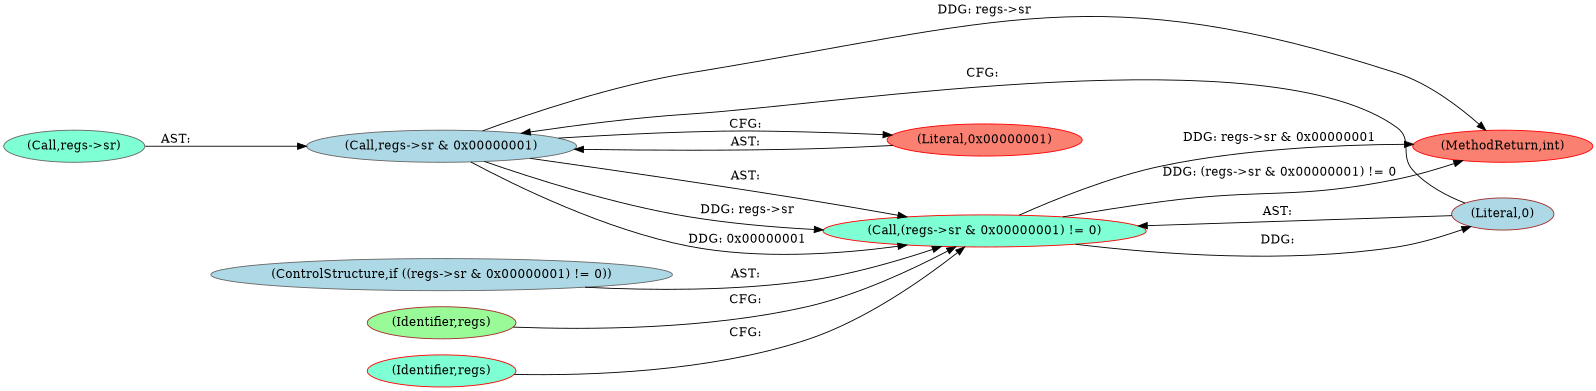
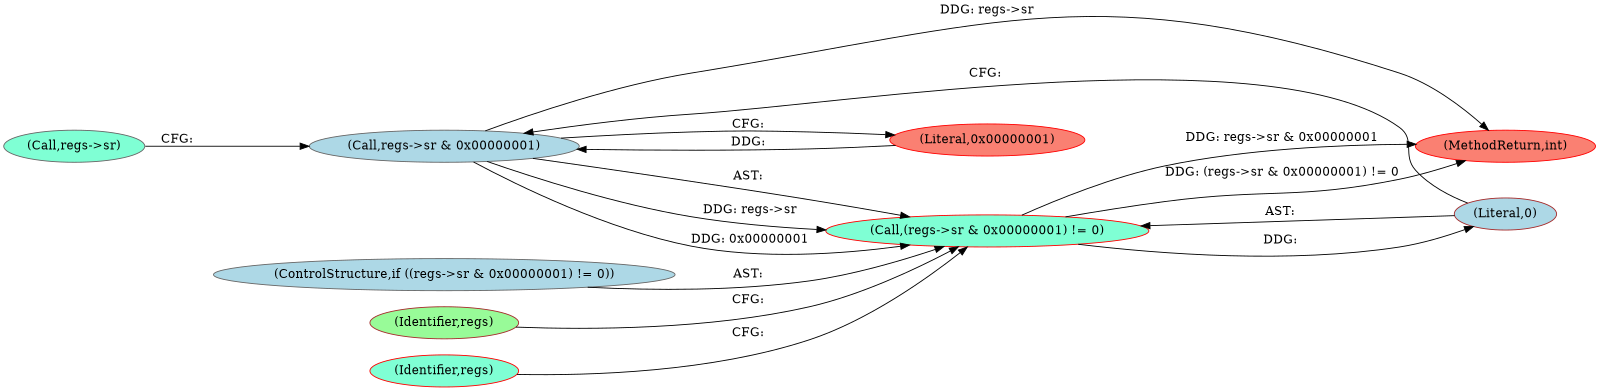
(178, 140) -> (179, 140)
(748, 142) -> (750, 142)
